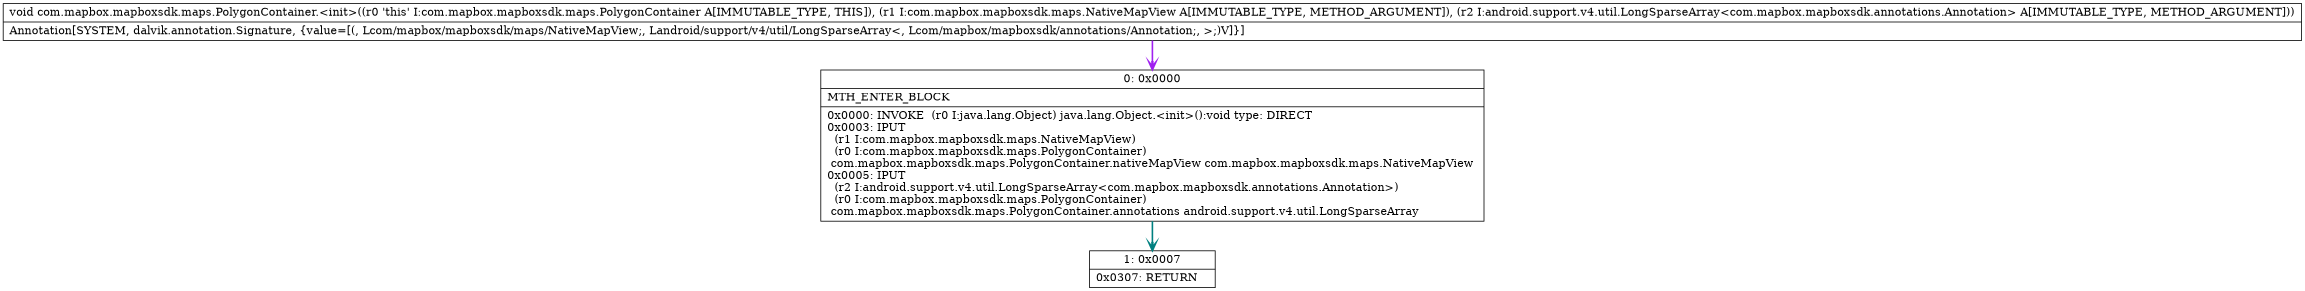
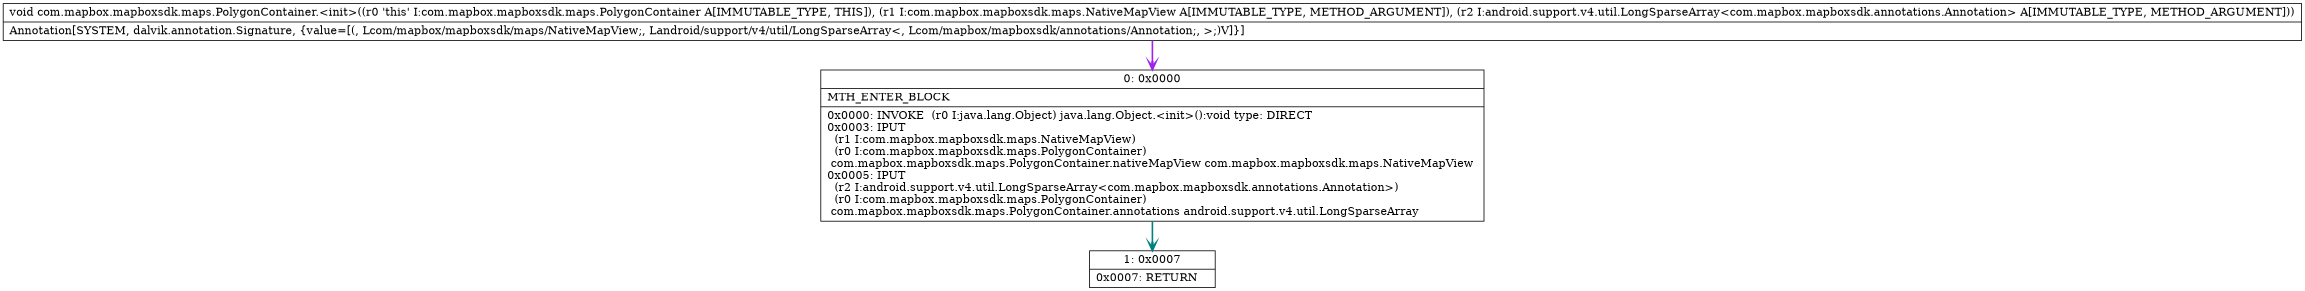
(1152, 278) -> (1152, 278)
